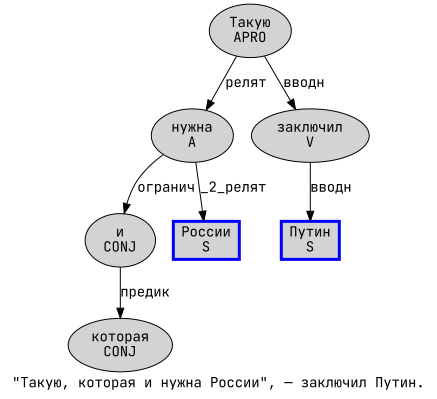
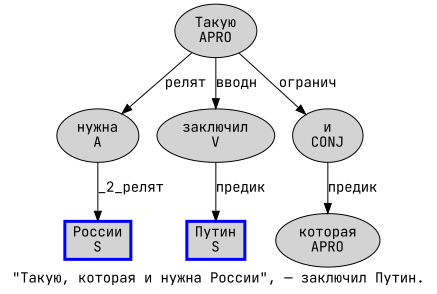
(140, 176) -> (269, 80)
(331, 188) -> (241, 188)
(120, 345) -> (328, 240)
